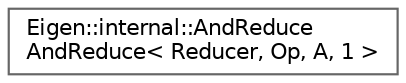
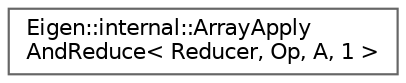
(203, 42) -> (203, 42)
